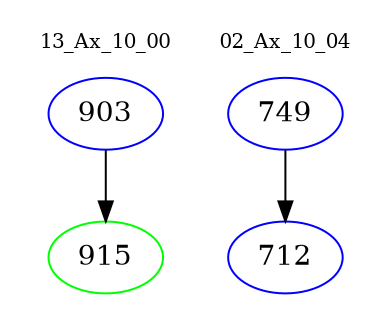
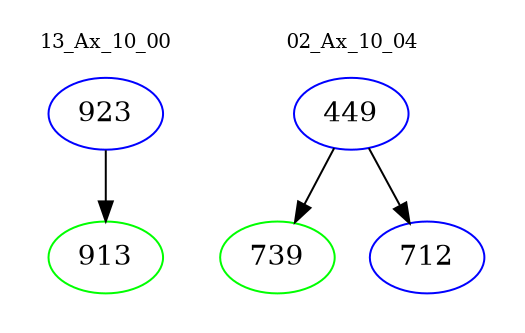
(106, 114) -> (106, 114)
(285, 114) -> (351, 114)
(106, 257) -> (106, 257)
none -> (277, 257)
